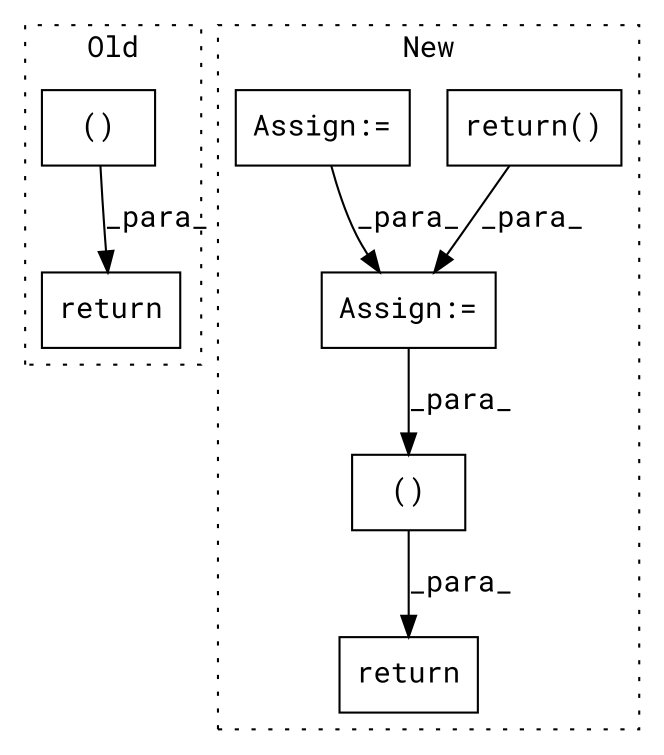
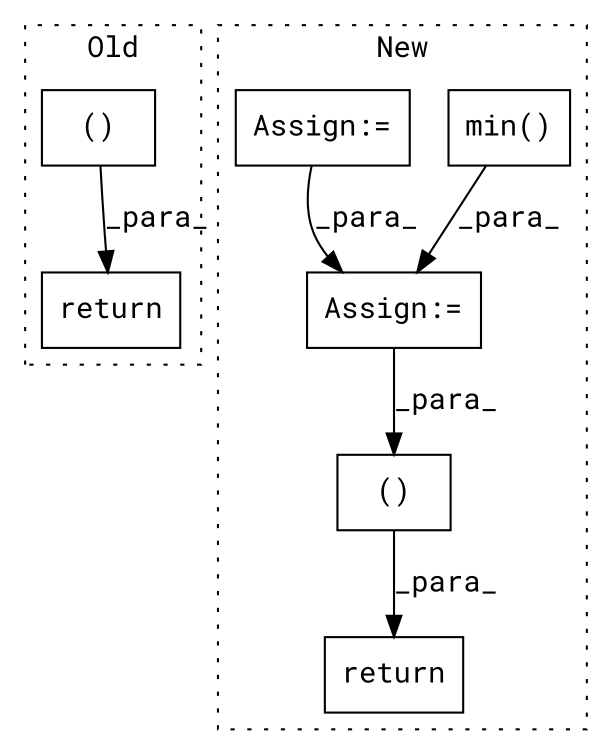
(534, 128) -> (509, 128)
